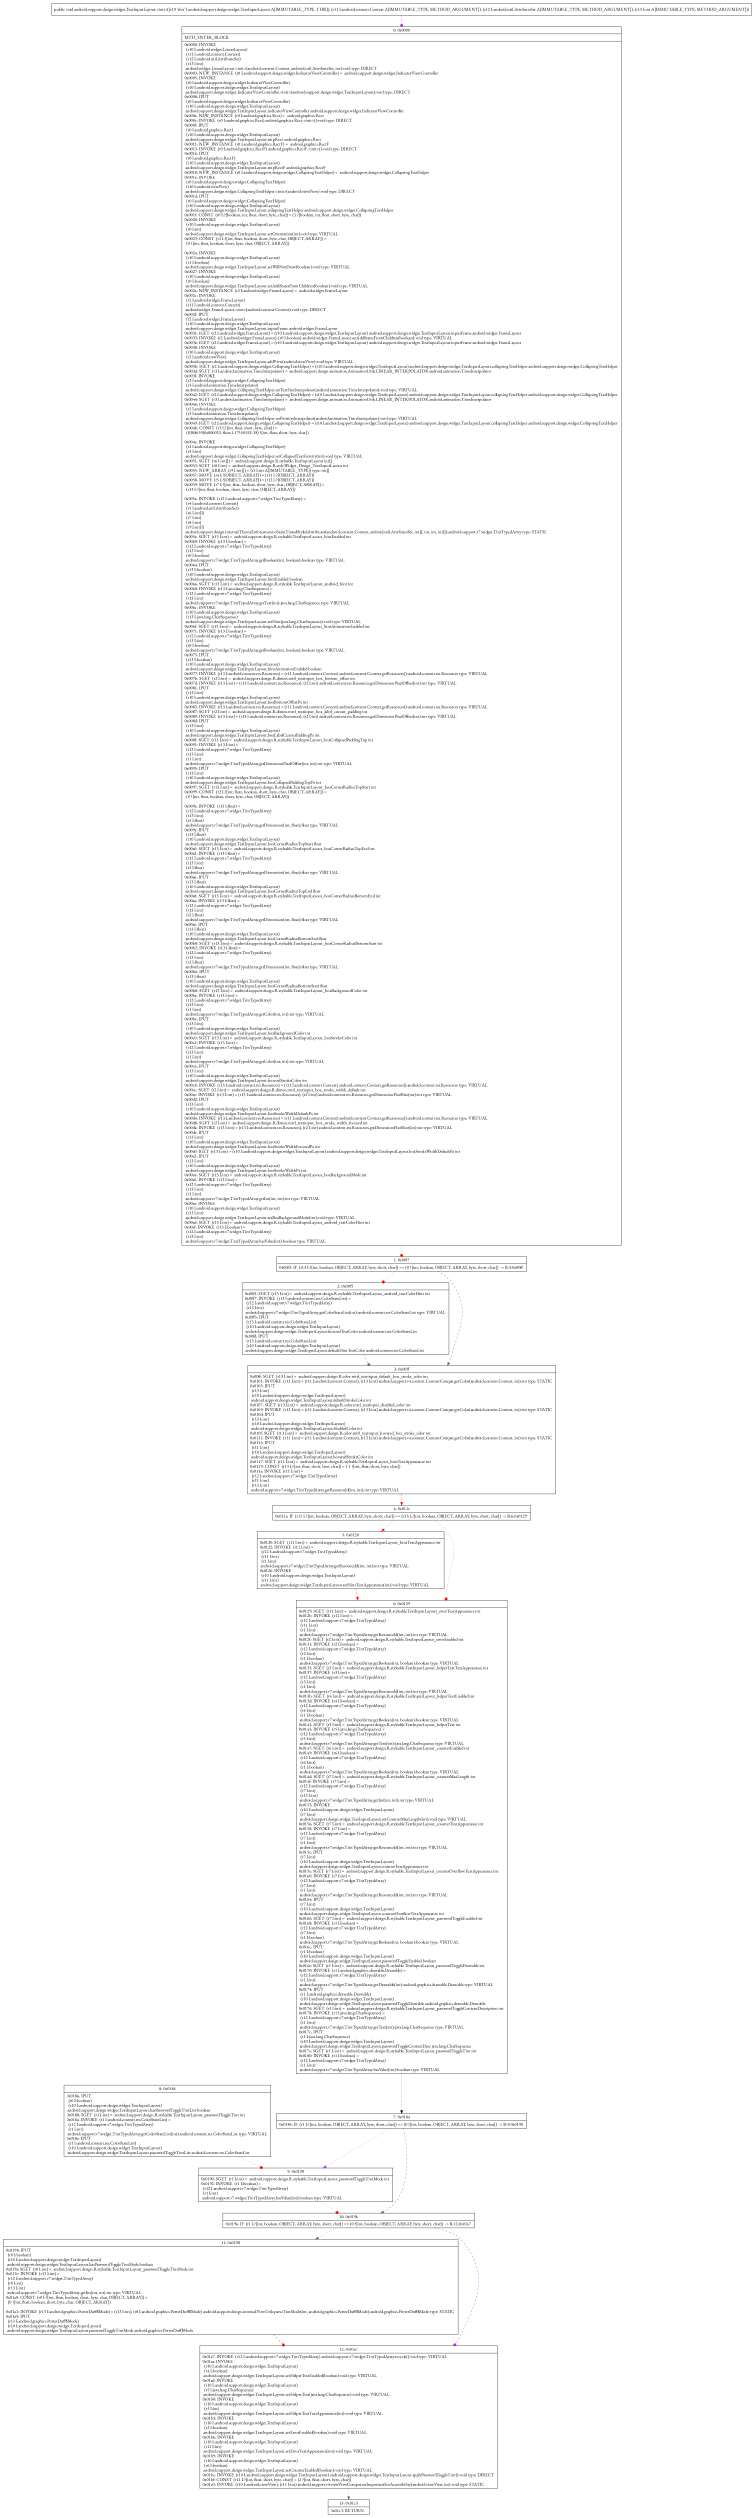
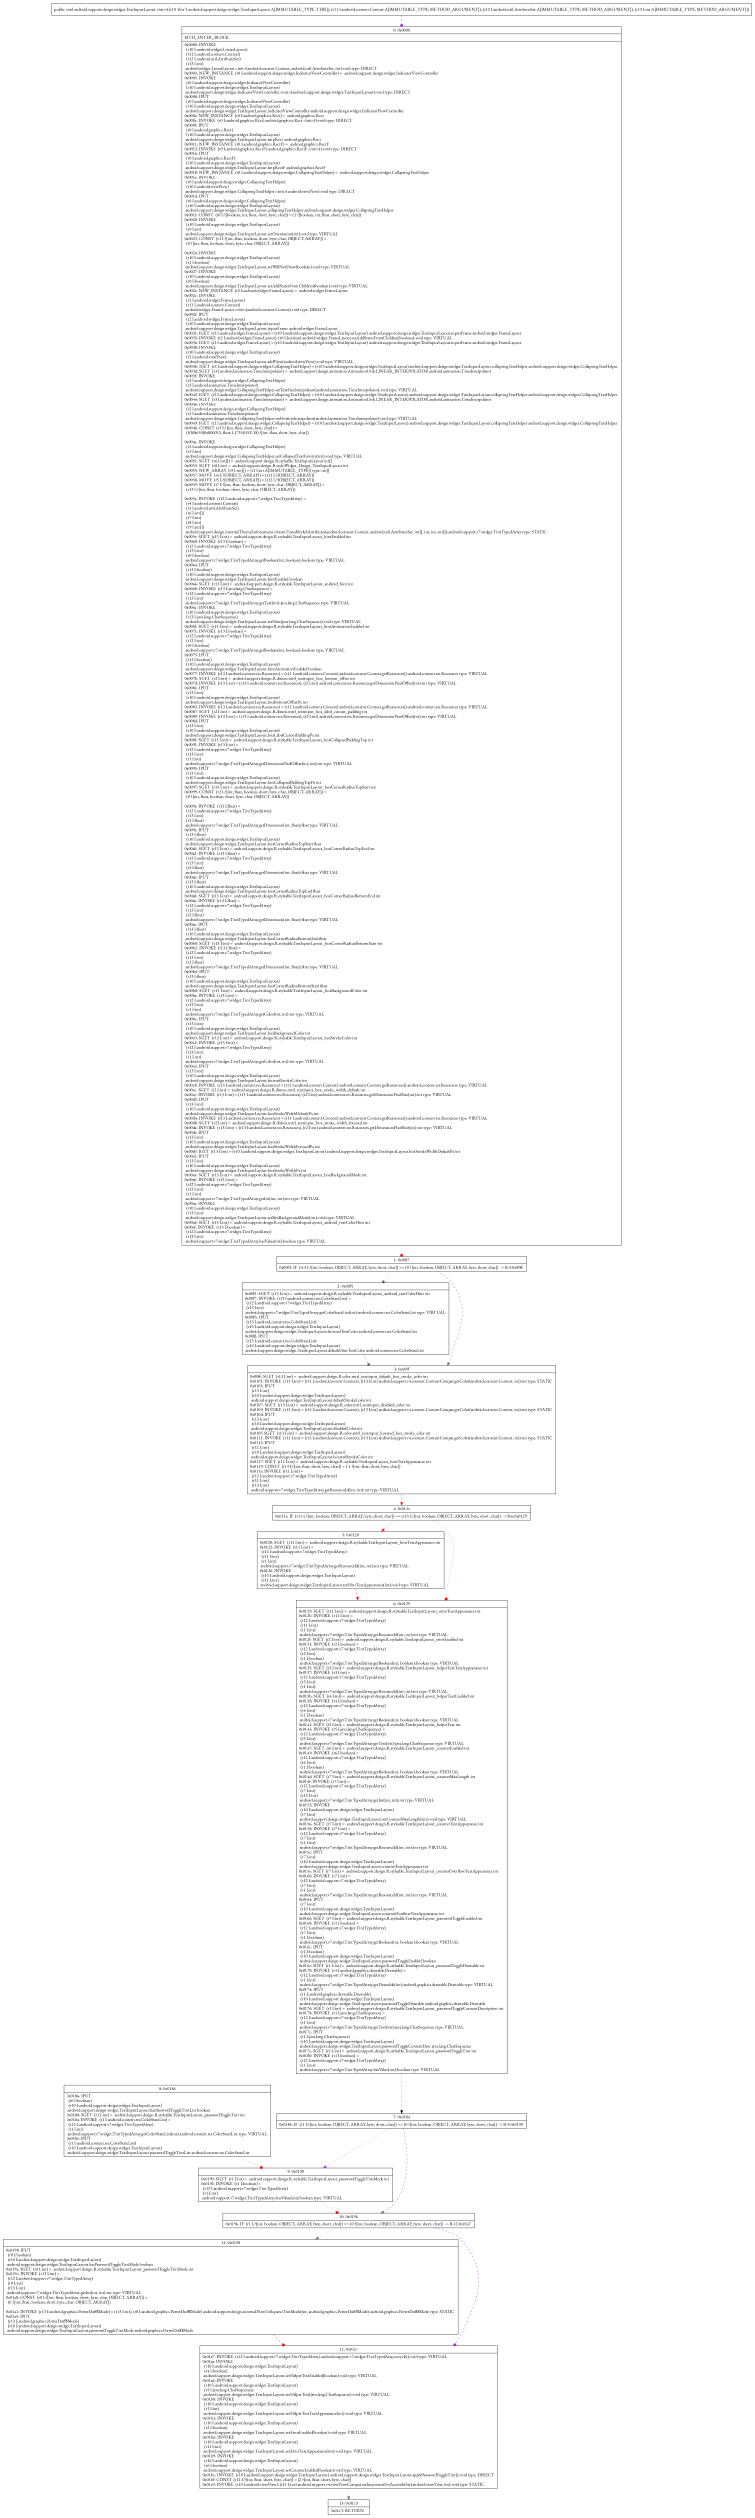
(389, 1276) -> (389, 1276)
